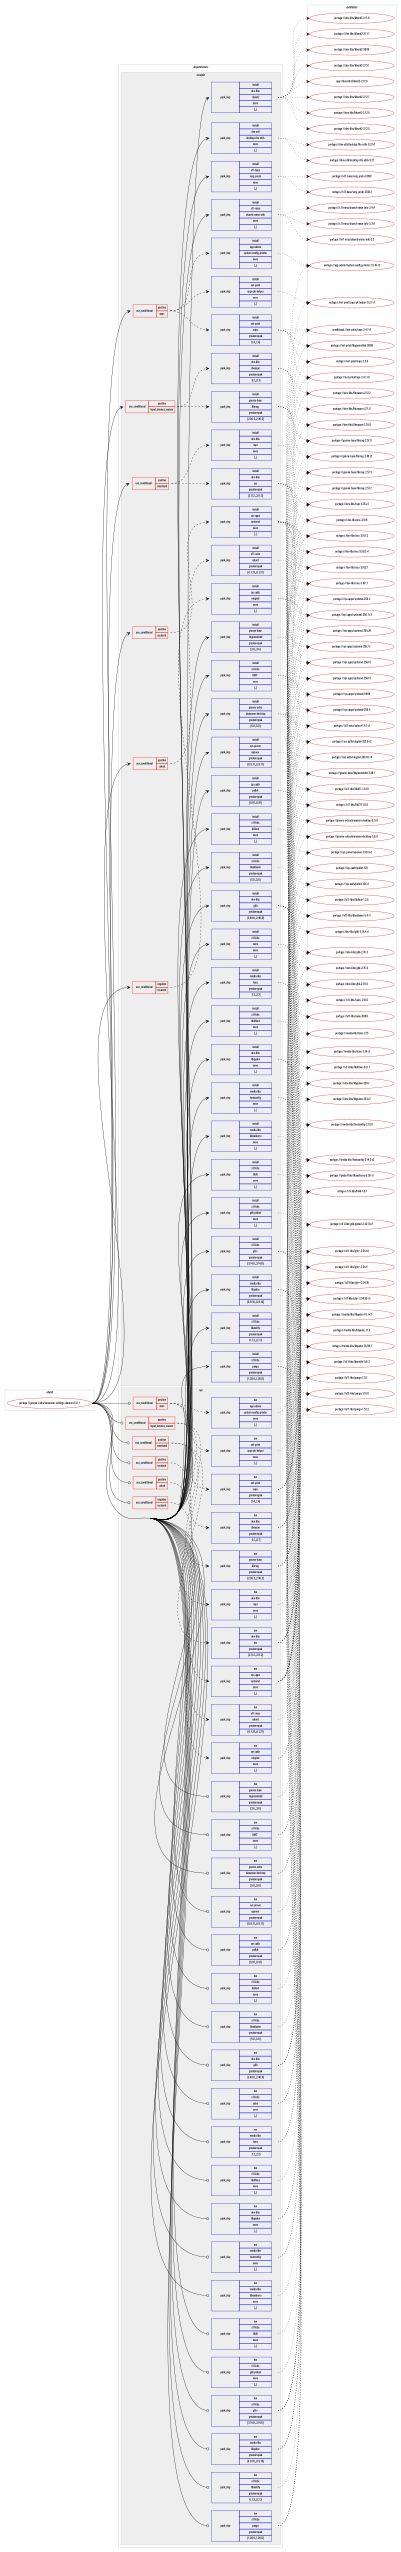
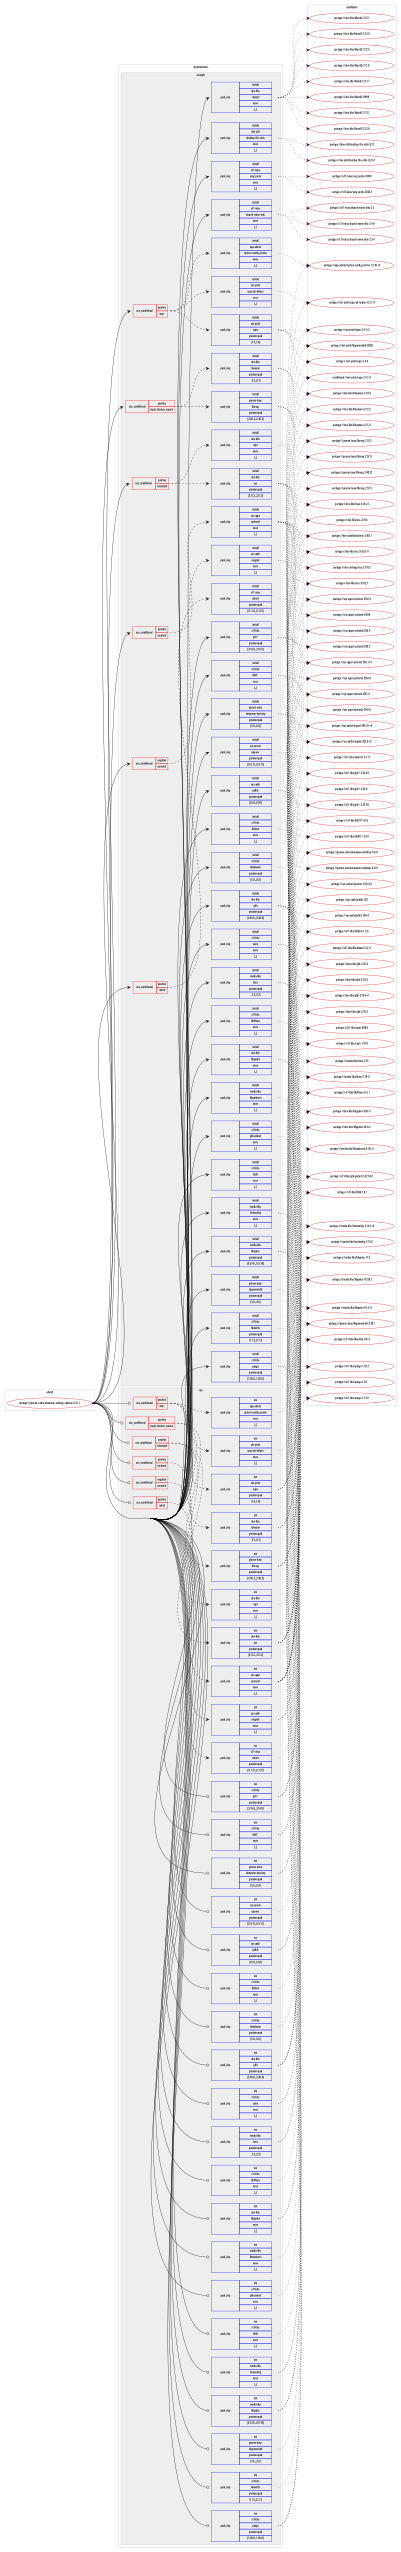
(352, 81) -> (352, 129)
(352, 377) -> (352, 330)
(352, 536) -> (352, 568)
(352, 583) -> (352, 536)
(352, 631) -> (352, 678)
(352, 1083) -> (352, 1112)
(352, 1176) -> (352, 1149)
(352, 1283) -> (352, 805)
(352, 1299) -> none
(352, 1394) -> (352, 1398)
